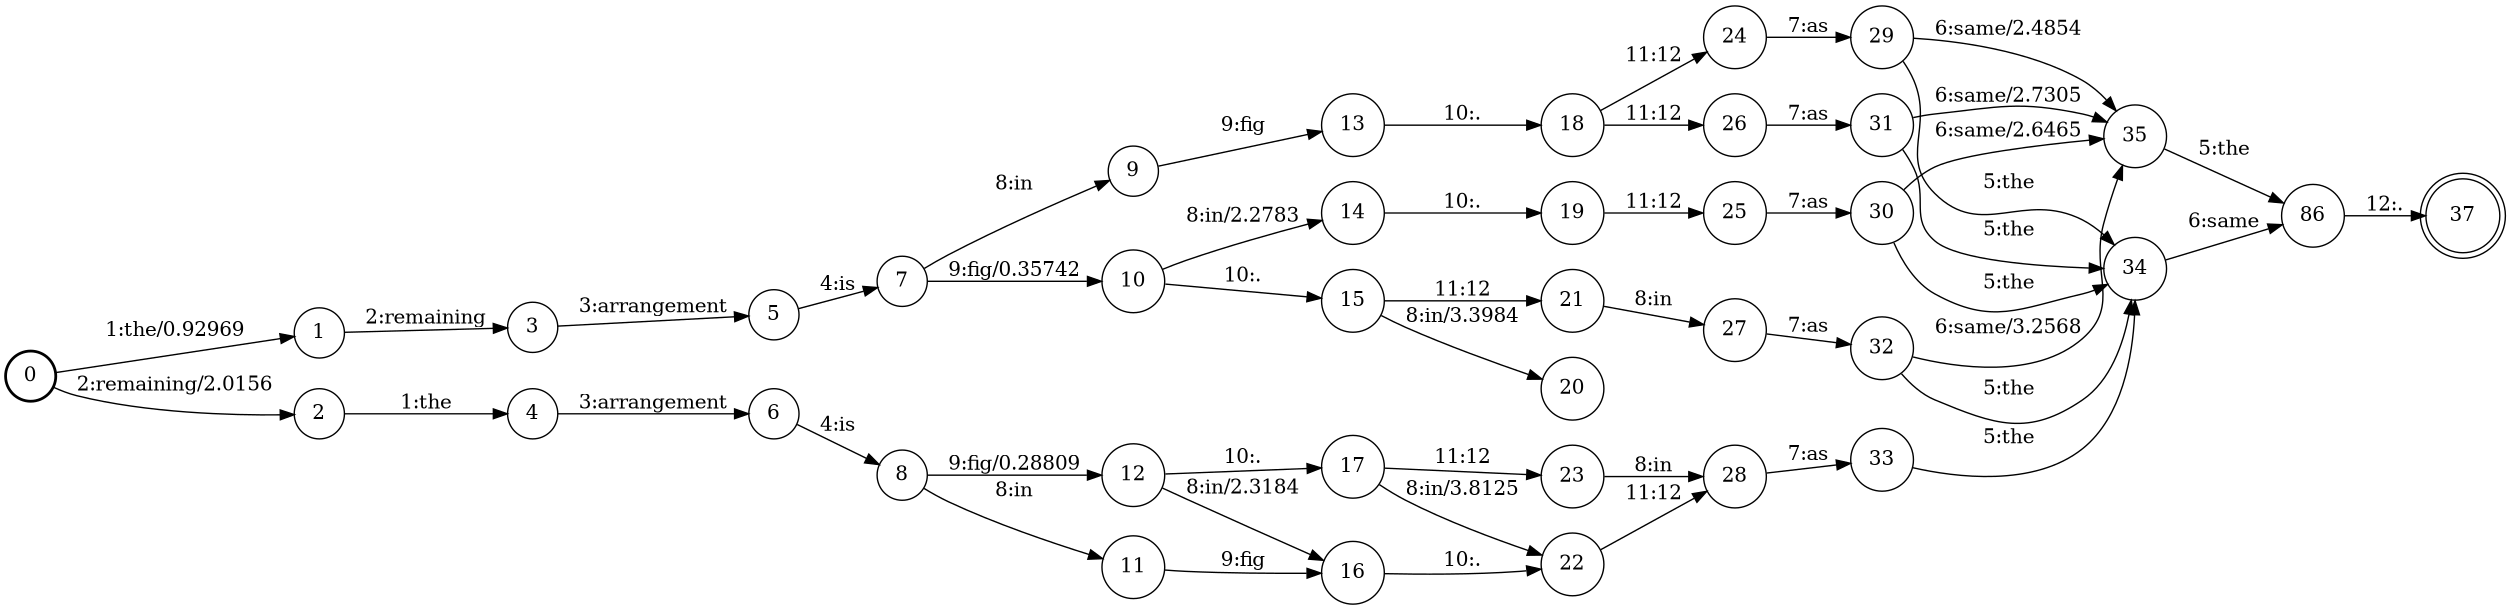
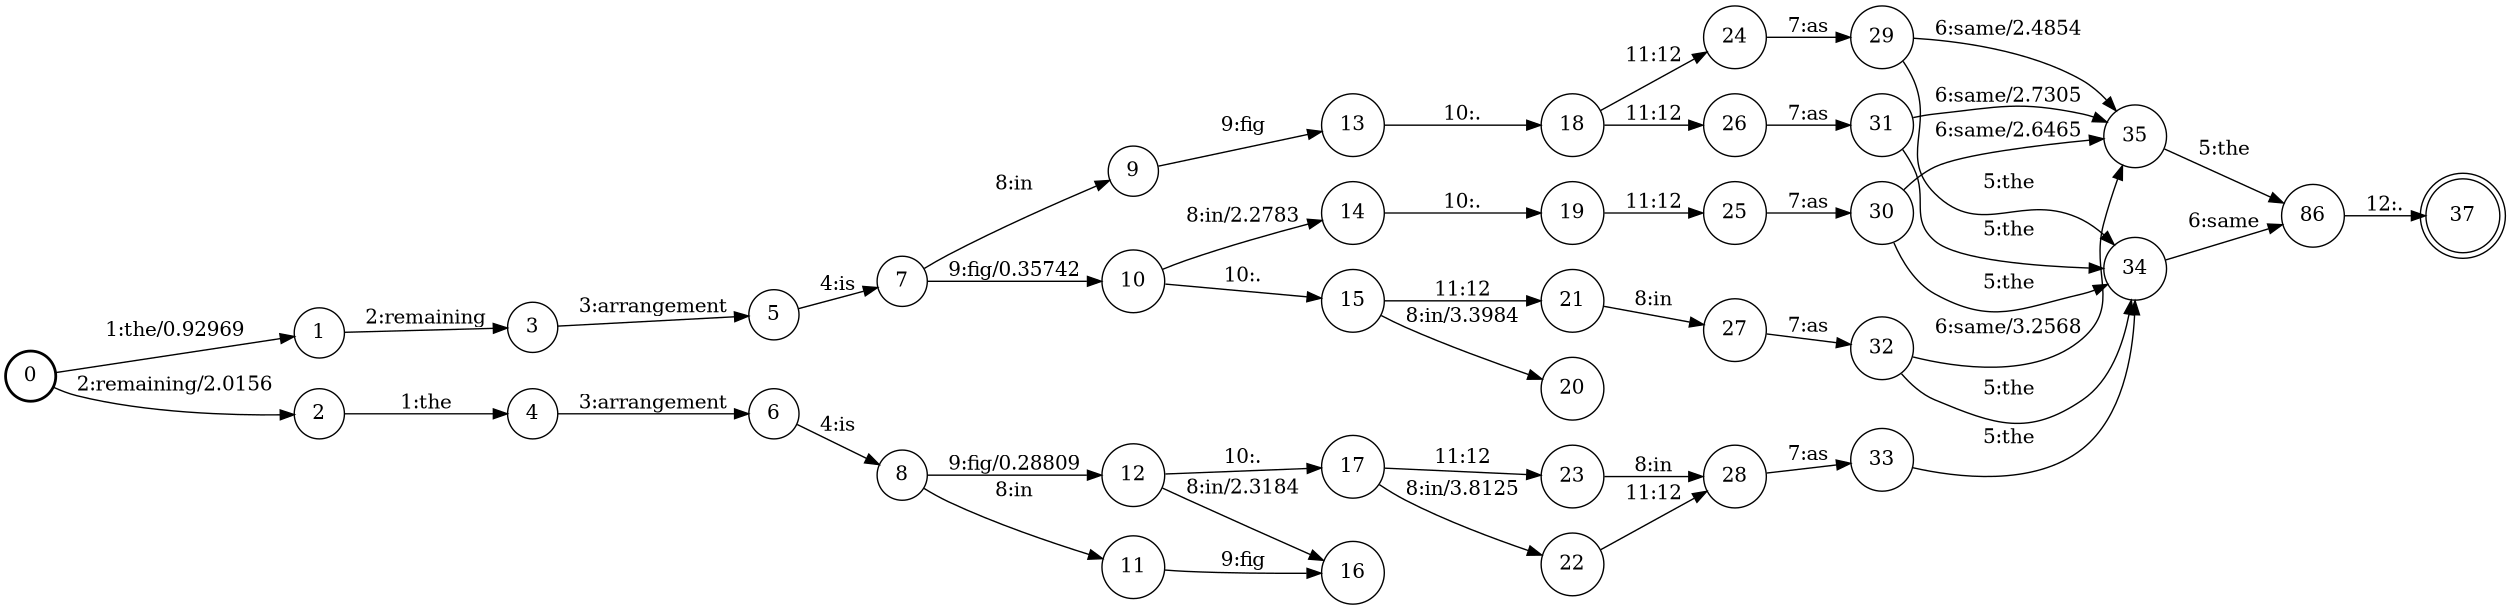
(1456, 574) -> none
